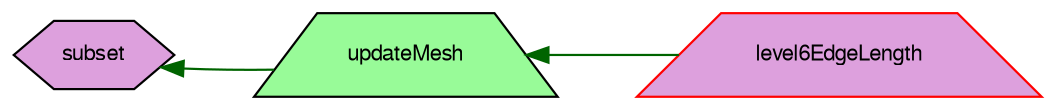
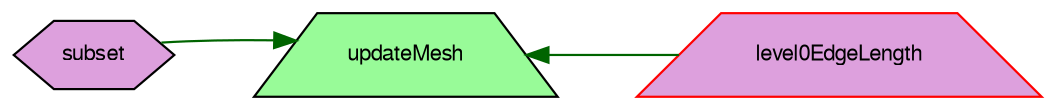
(839, 55) -> (839, 55)
(229, 70) -> (218, 40)
